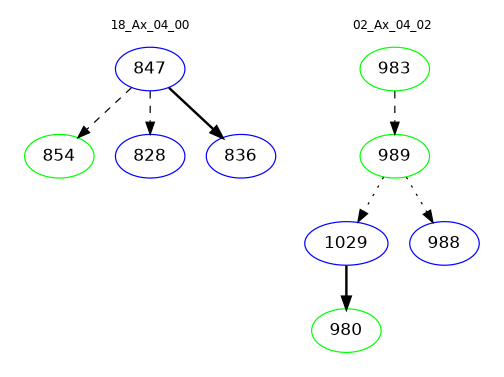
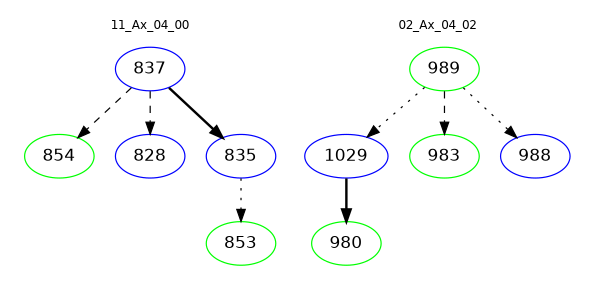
(150, 26) -> (150, 26)
(150, 69) -> (150, 69)
(395, 107) -> (444, 107)
(241, 156) -> (241, 156)
none -> (241, 243)
